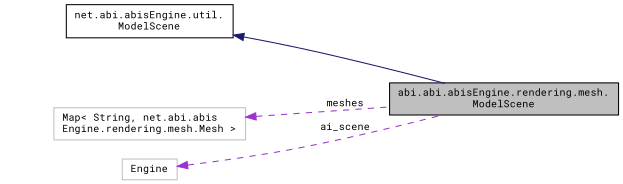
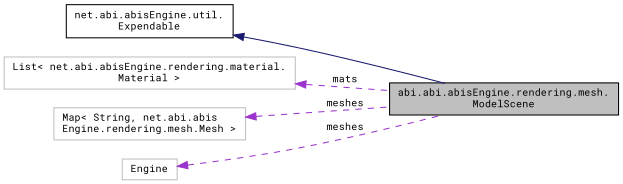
(150, 21) -> (150, 21)
none -> (150, 73)
(342, 127) -> (342, 127)
